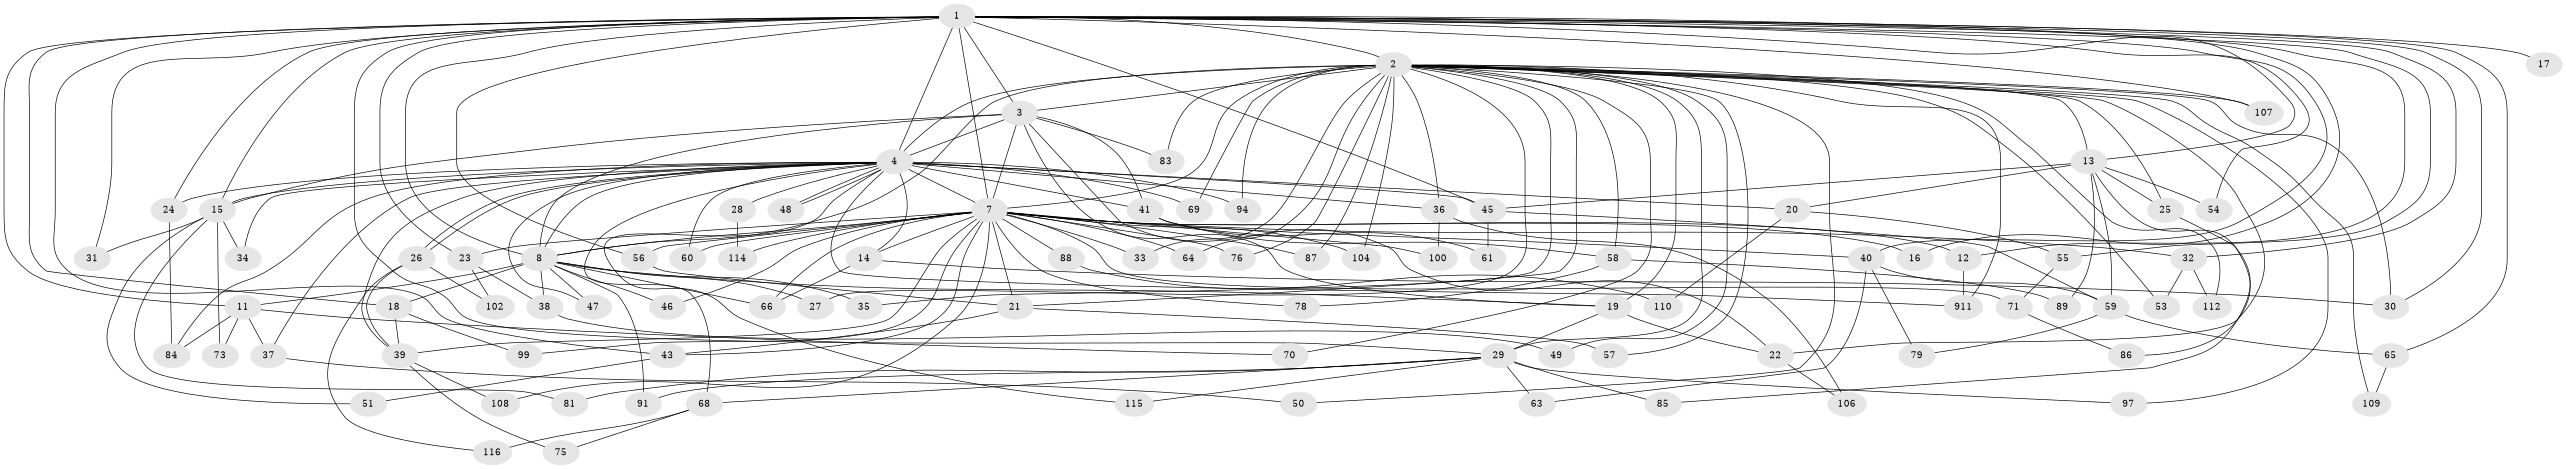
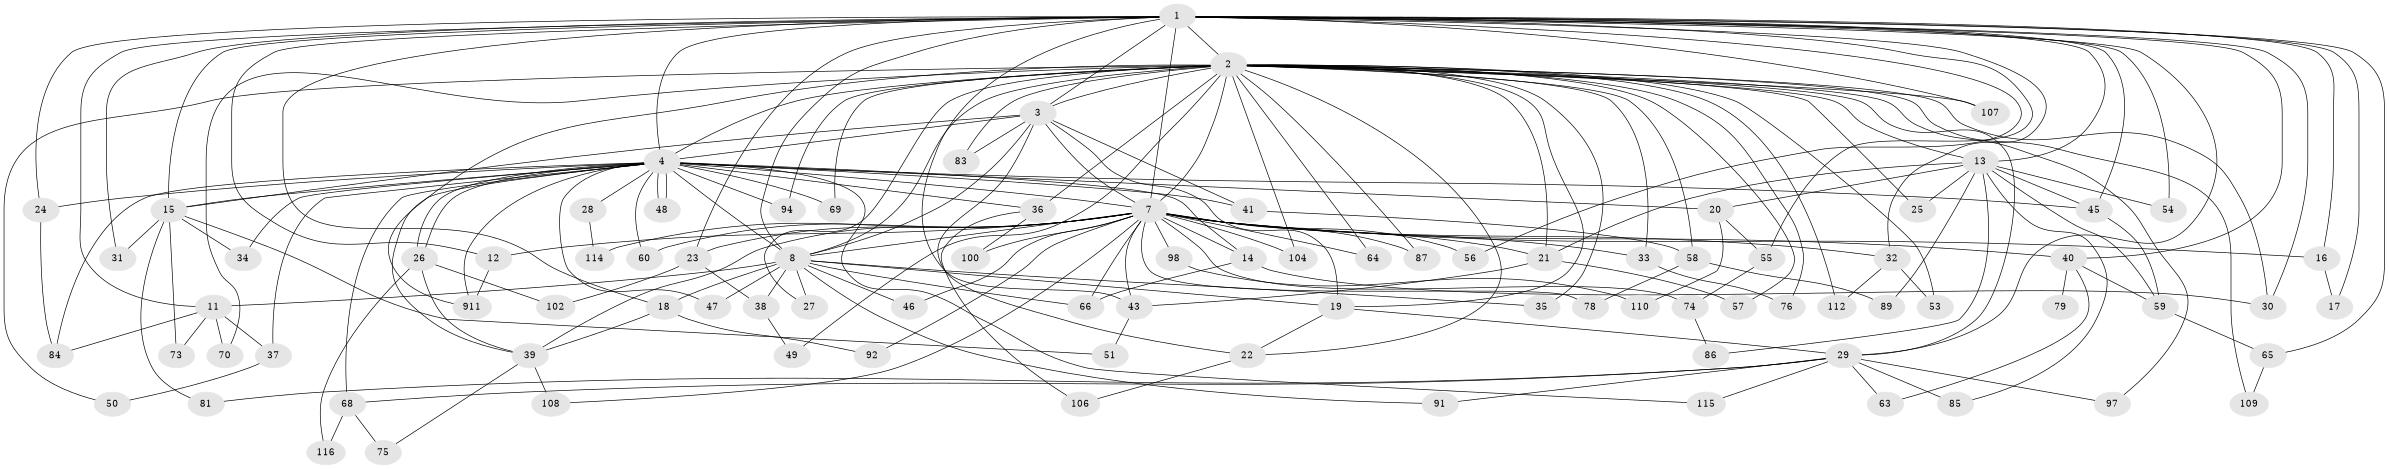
(1138, 233) -> (1716, 283)
(1066, 259) -> (1174, 259)
(1488, 259) -> none
none -> (2328, 283)
(894, 295) -> (1755, 184)
(2014, 307) -> (1690, 307)
(2021, 337) -> none
(2210, 341) -> (1920, 328)
(524, 356) -> (872, 356)
